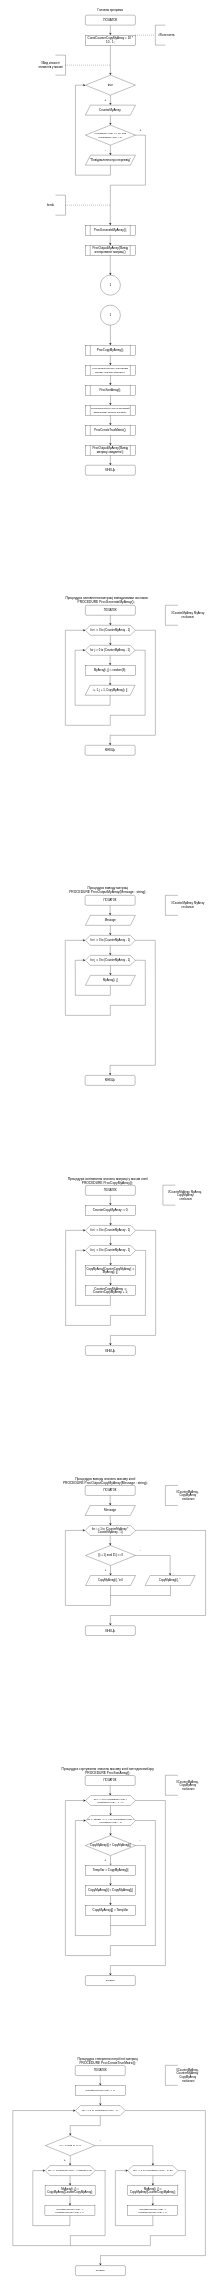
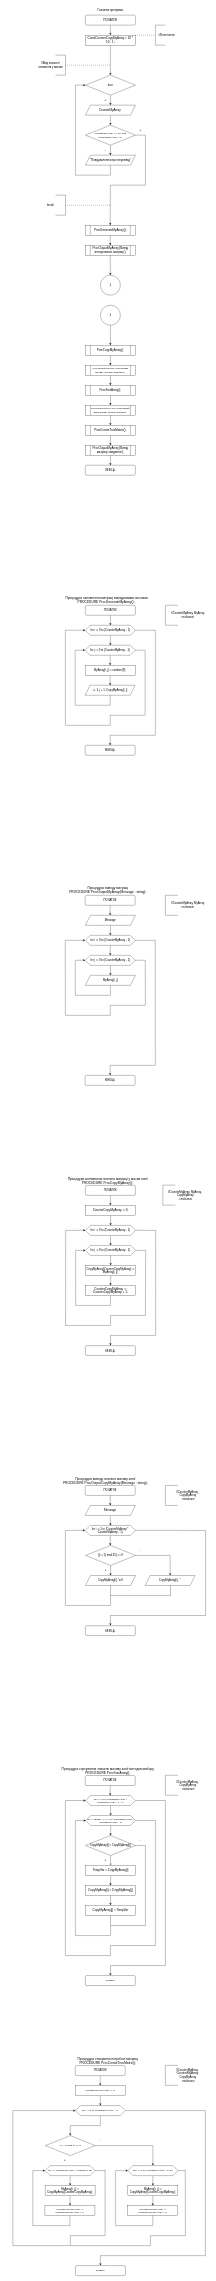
(70, 2162) -> none
